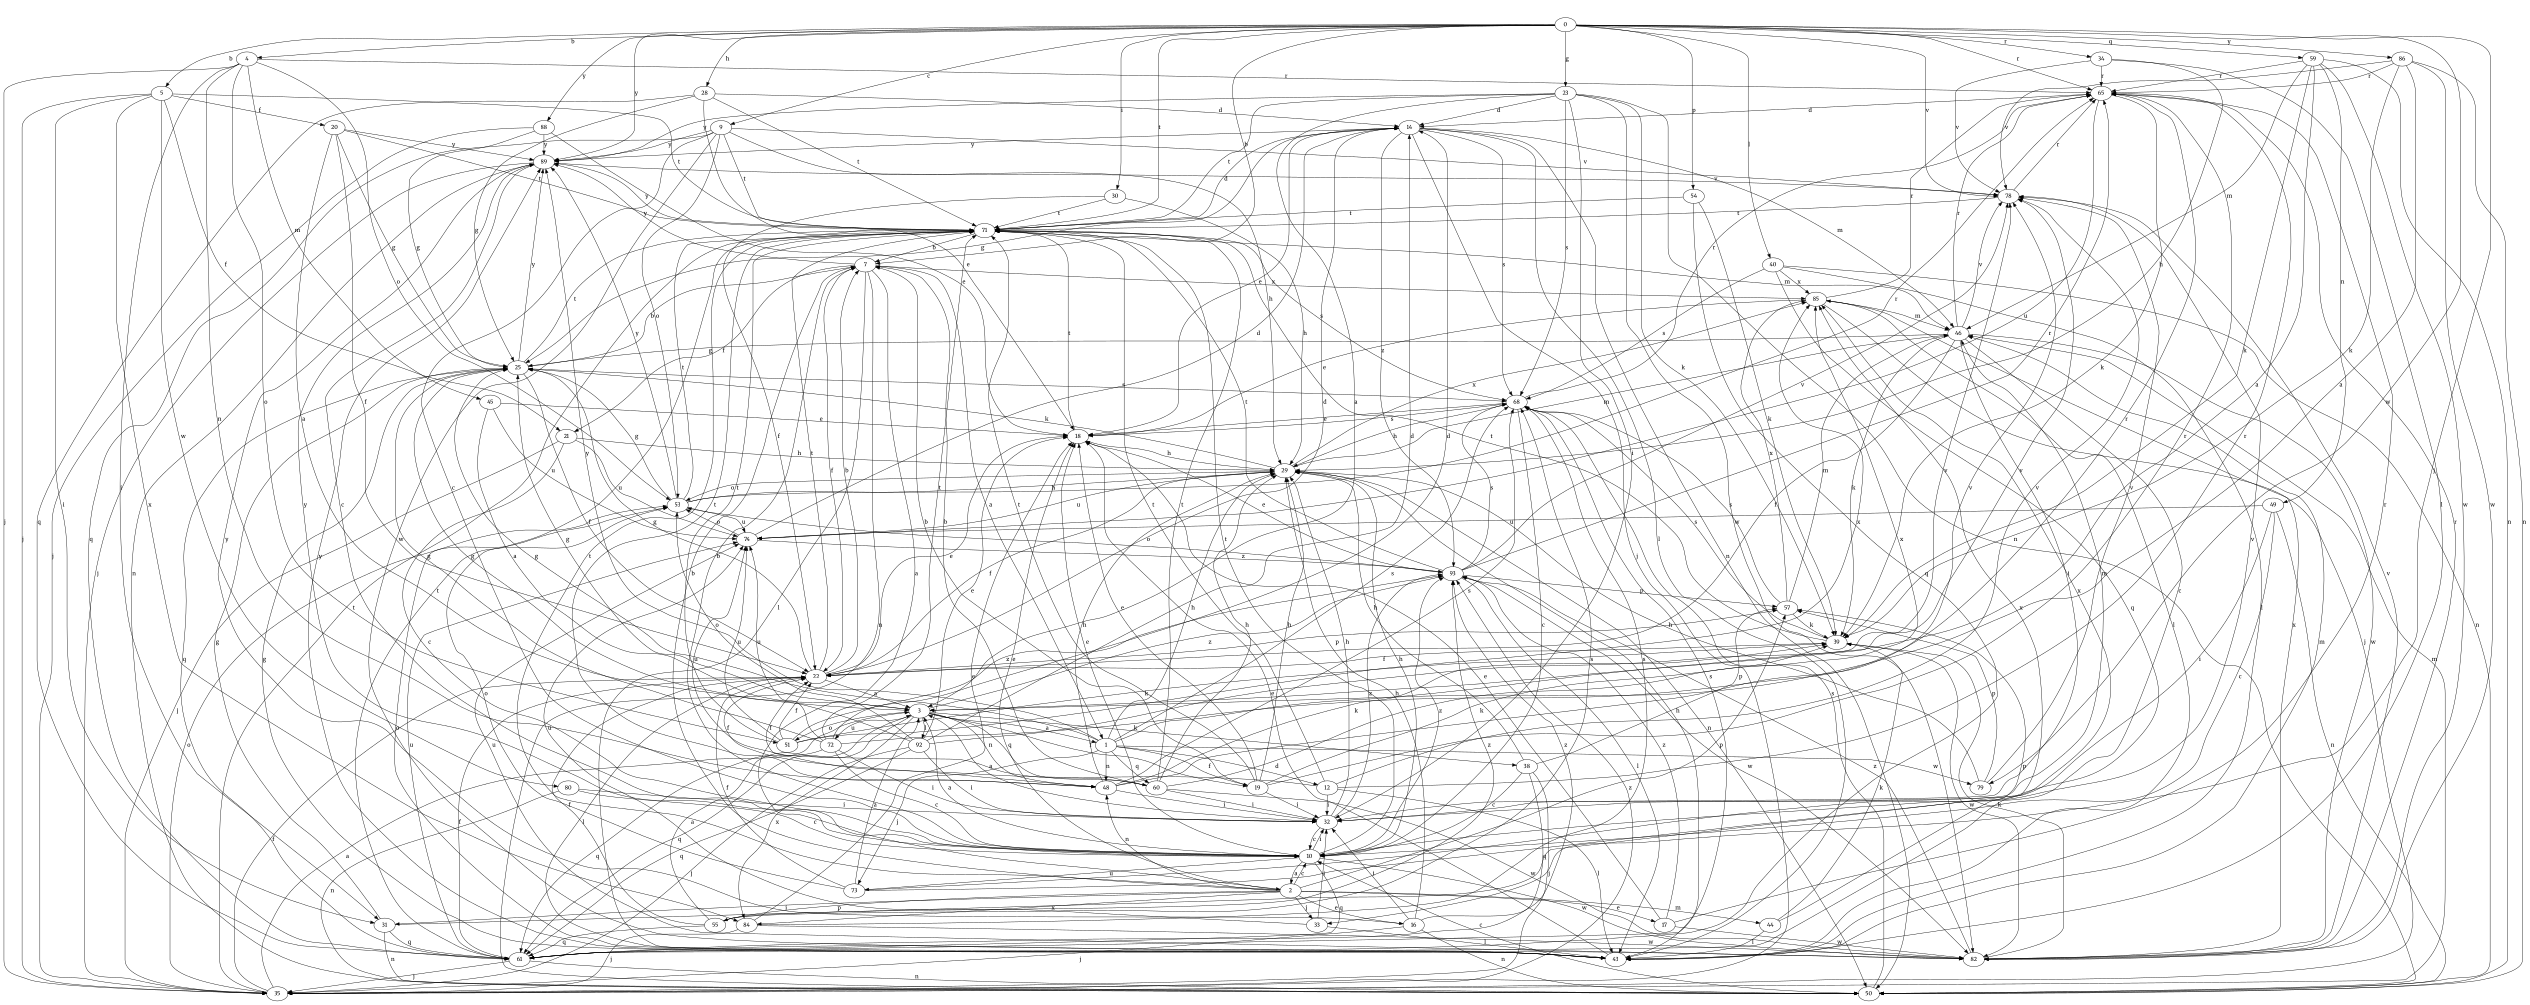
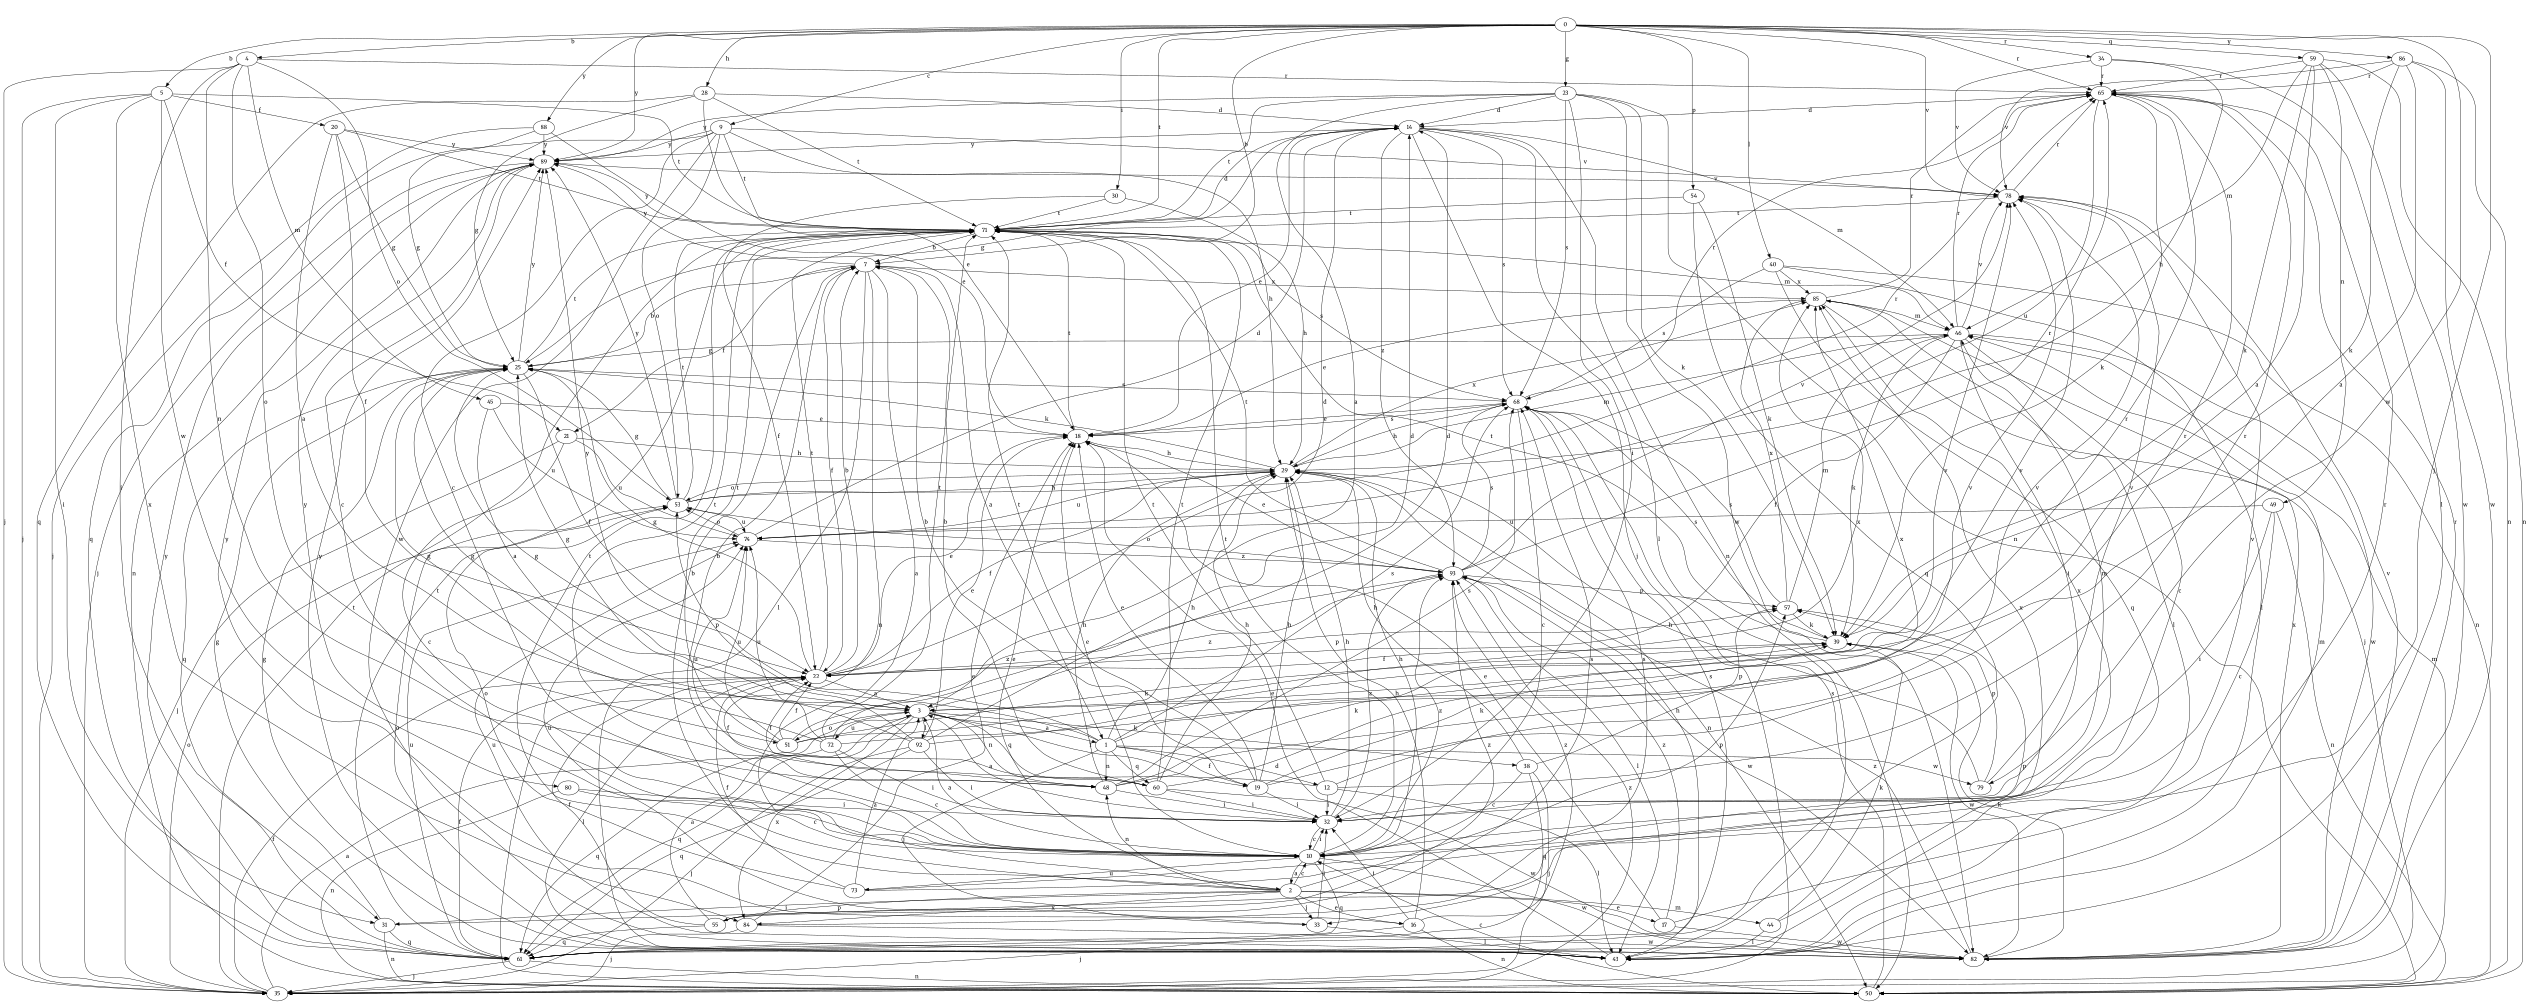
none -> (158, 585)
(717, 625) -> (717, 625)
(935, 776) -> (968, 893)
